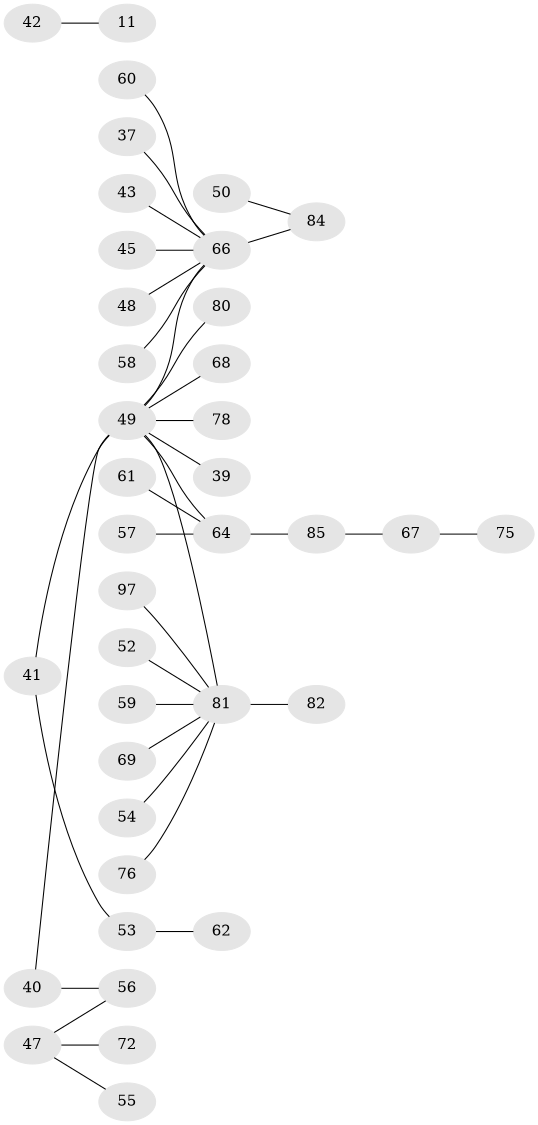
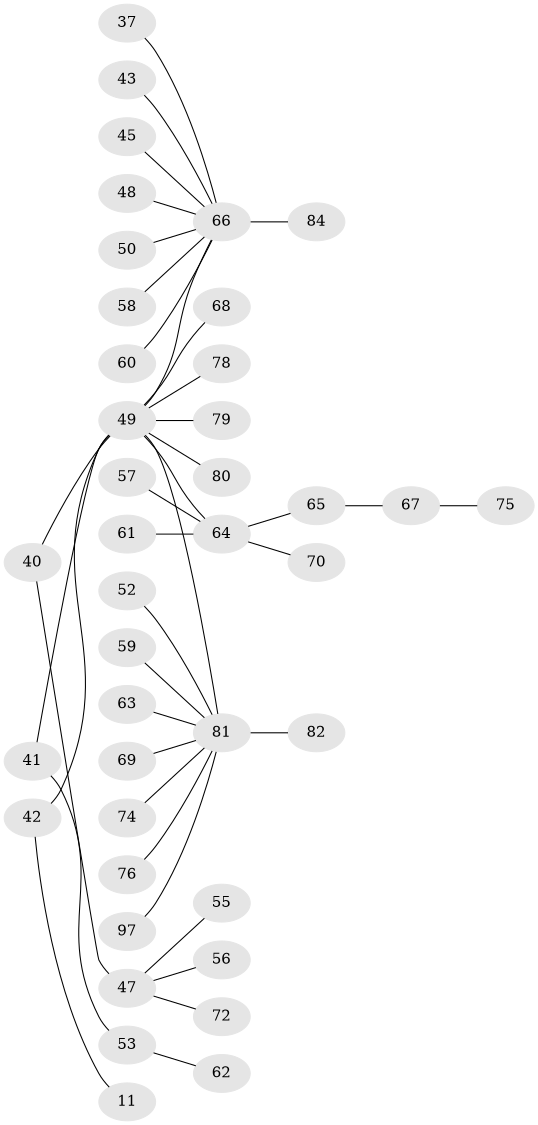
(269, 208) -> (175, 236)
(222, 477) -> (222, 421)
(316, 534) -> (316, 506)
none -> (316, 562)
none -> (80, 619)
none -> (127, 704)
(127, 818) -> (127, 818)
(80, 988) -> (70, 789)
